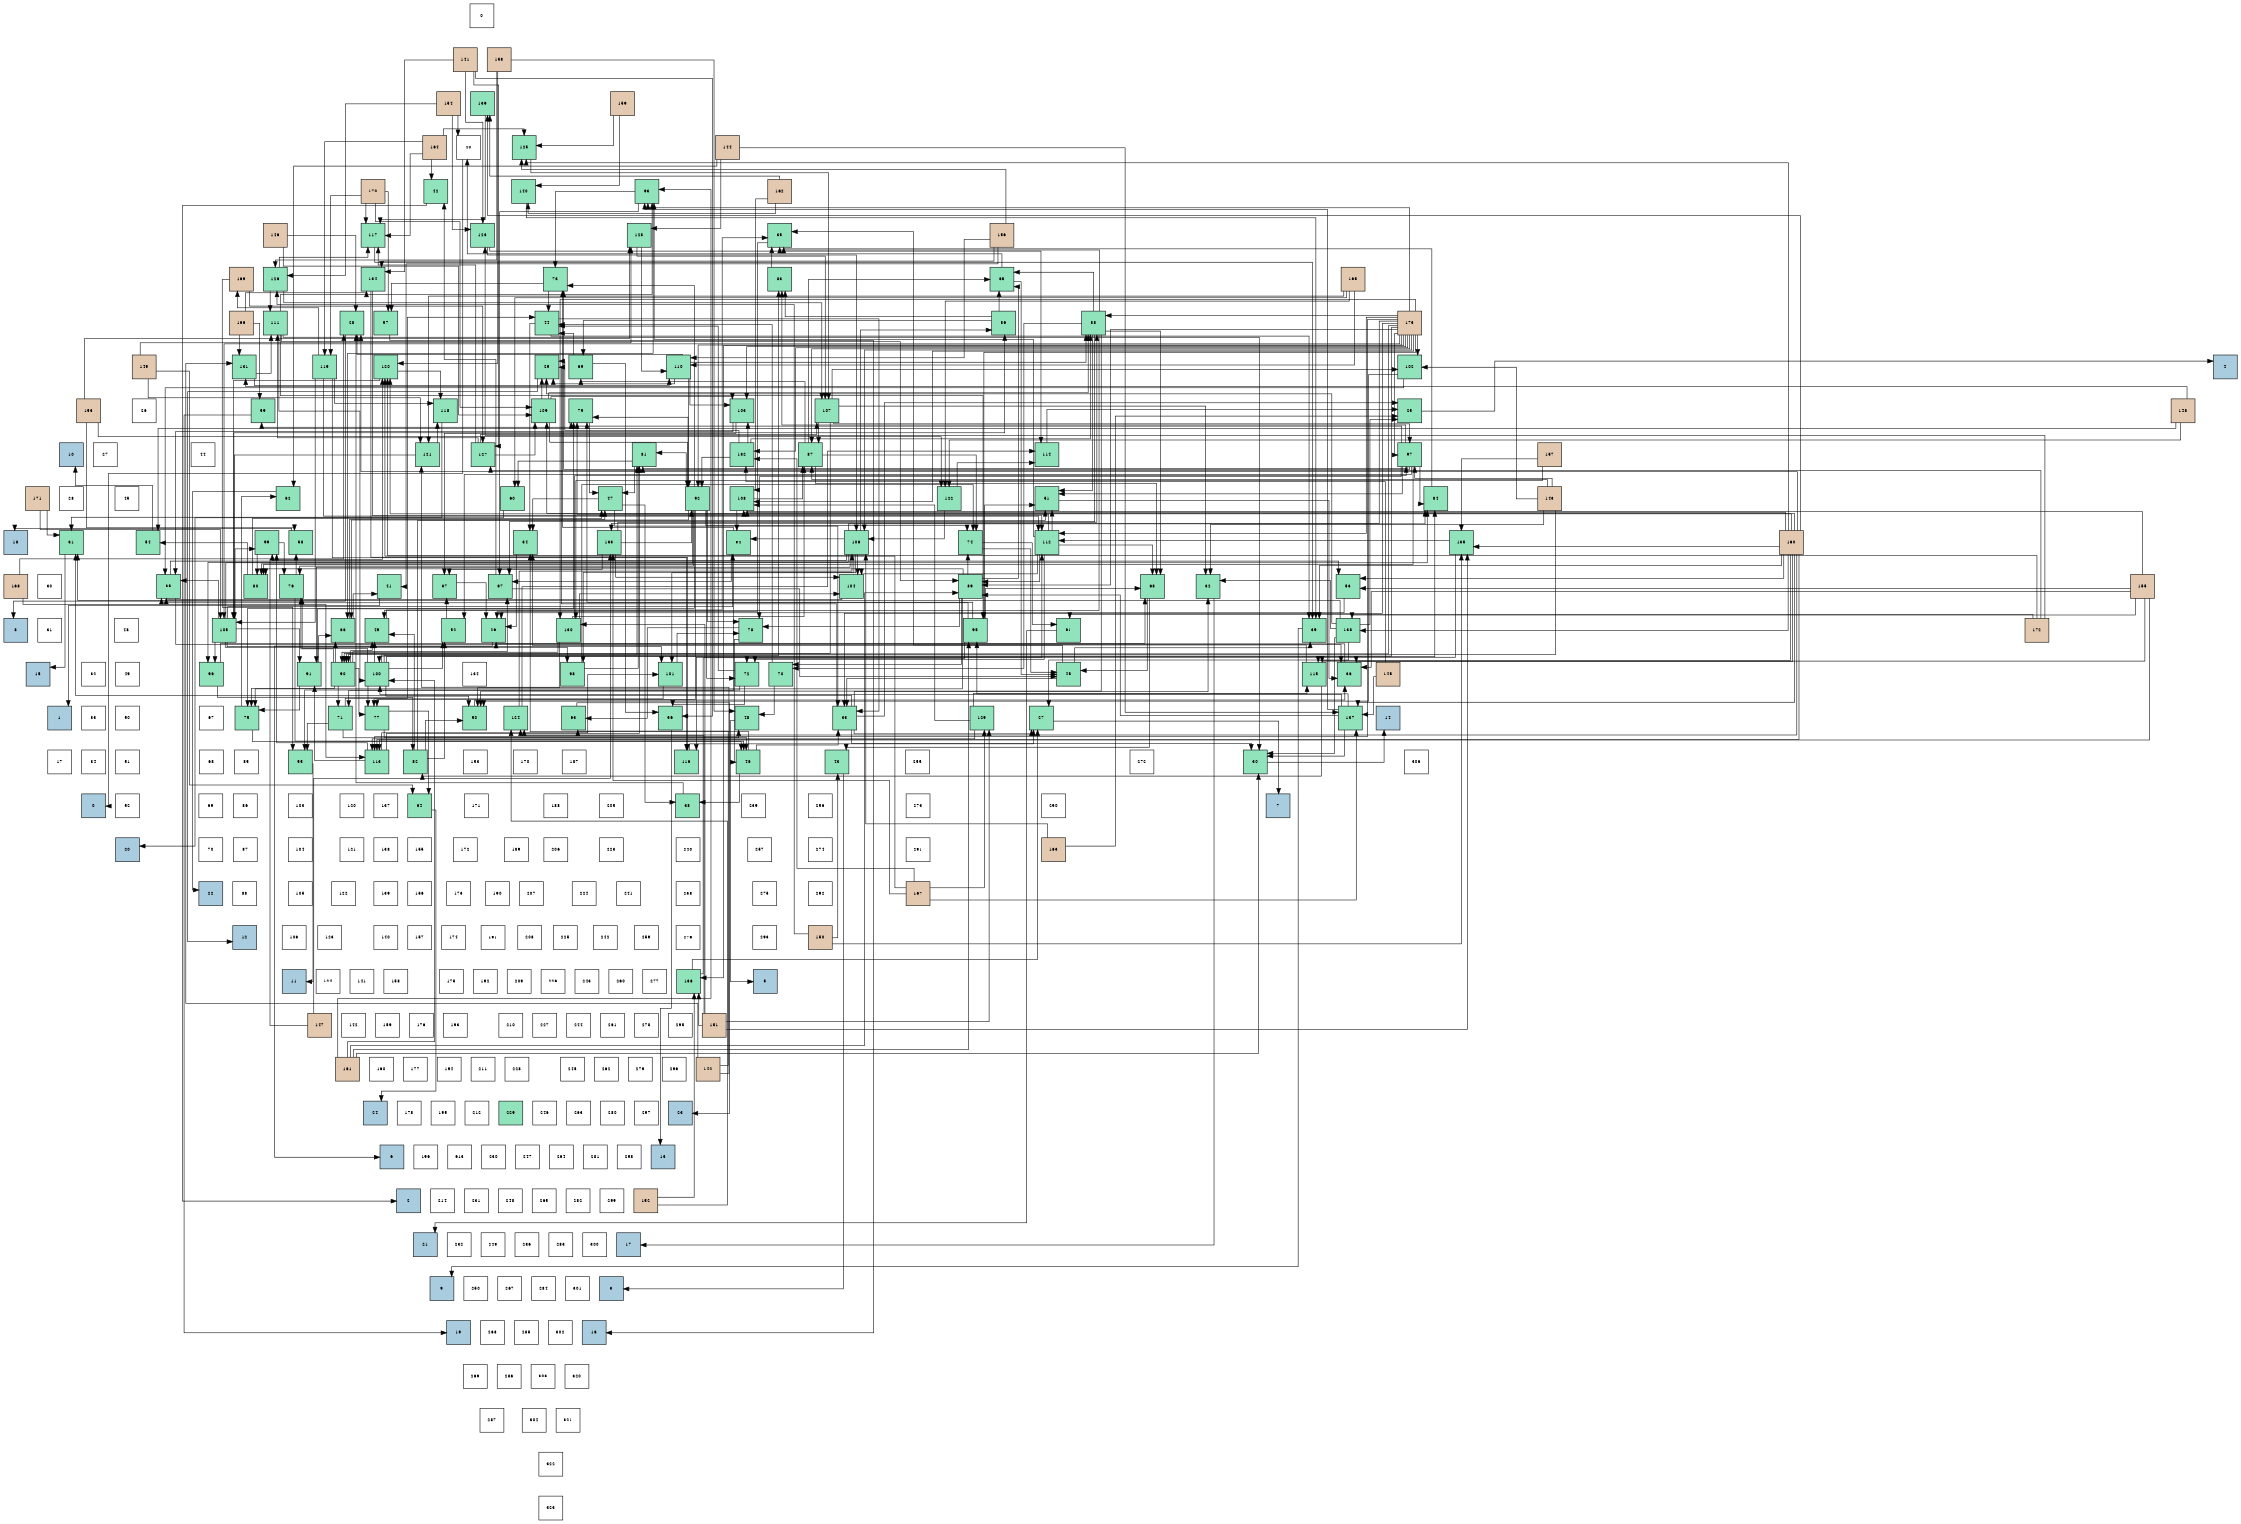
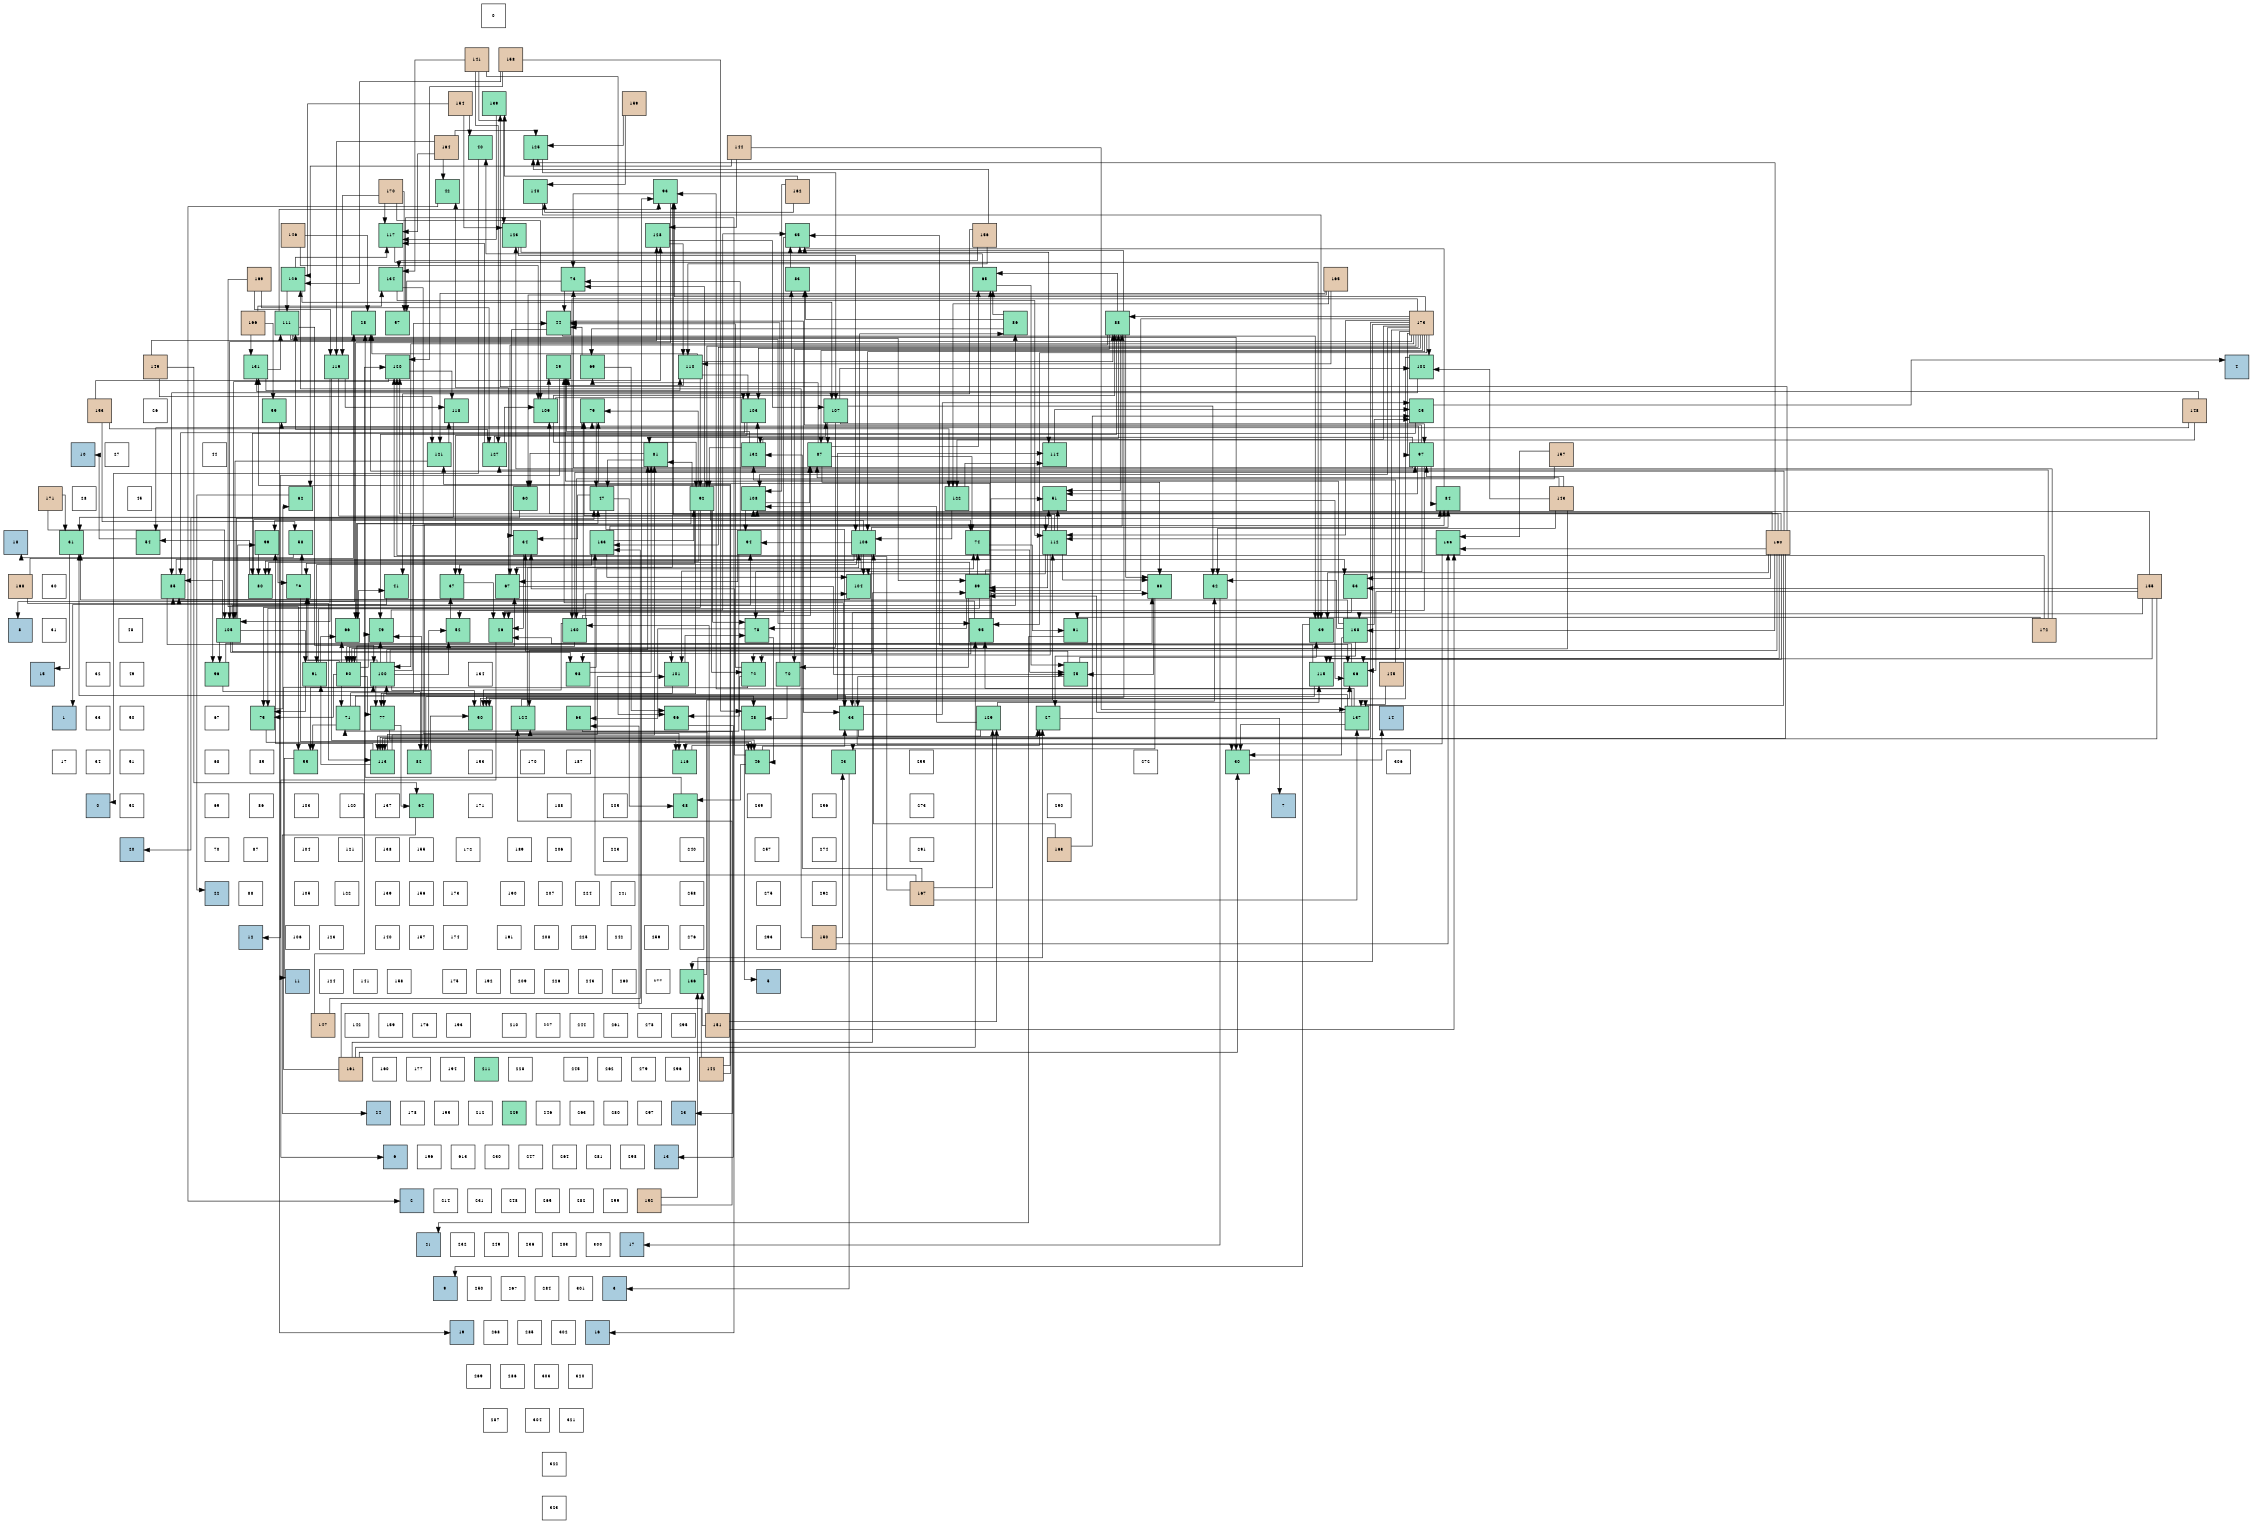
(469, 148) -> (480, 148)
(319, 310) -> (330, 312)
(885, 564) -> (771, 433)
(483, 1069) -> (486, 1069)
